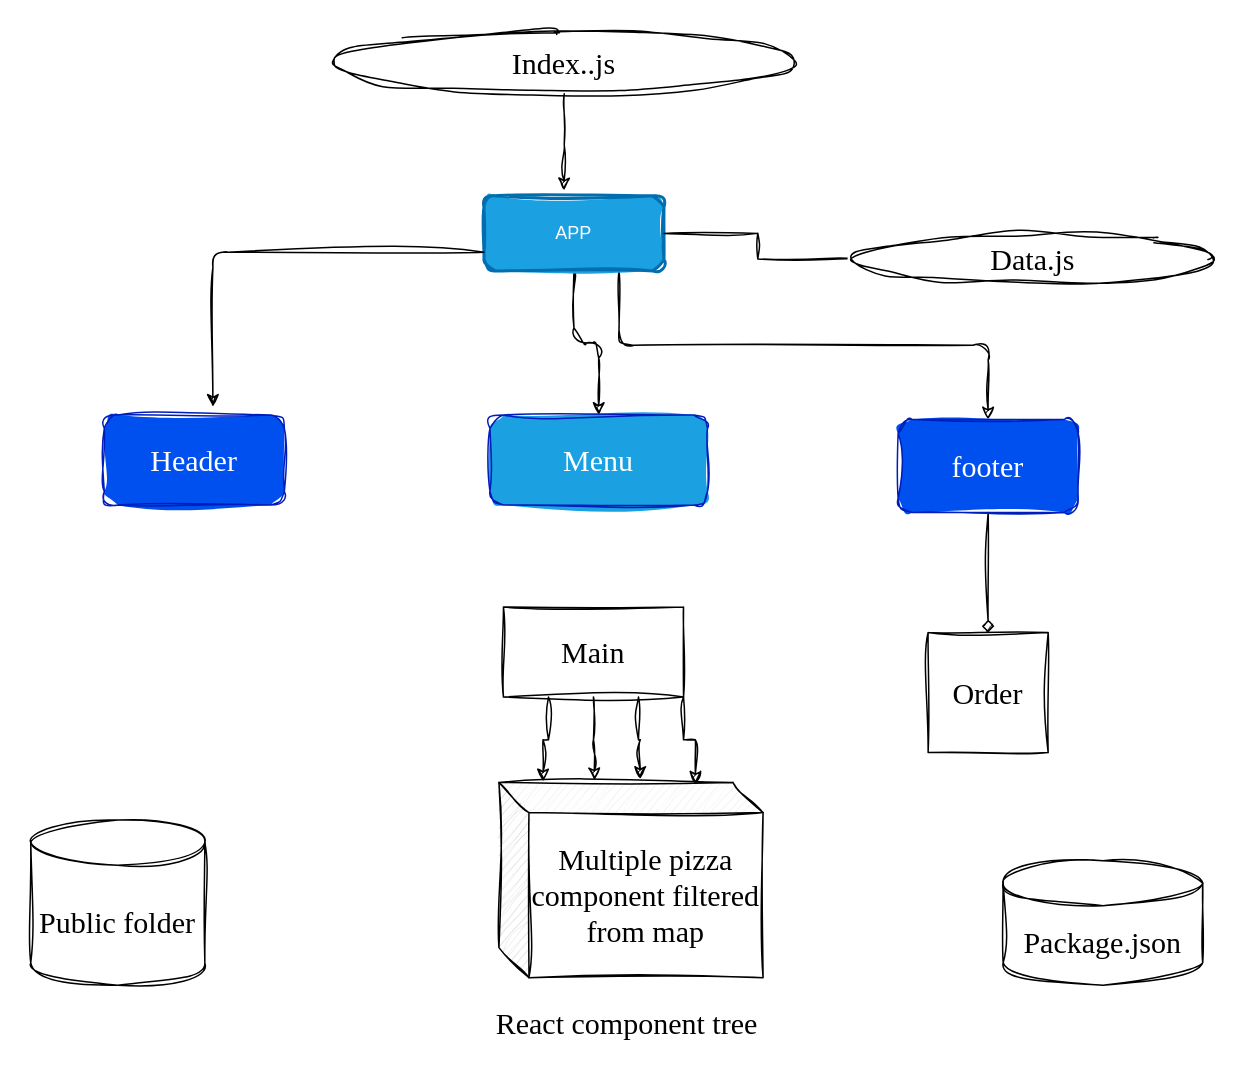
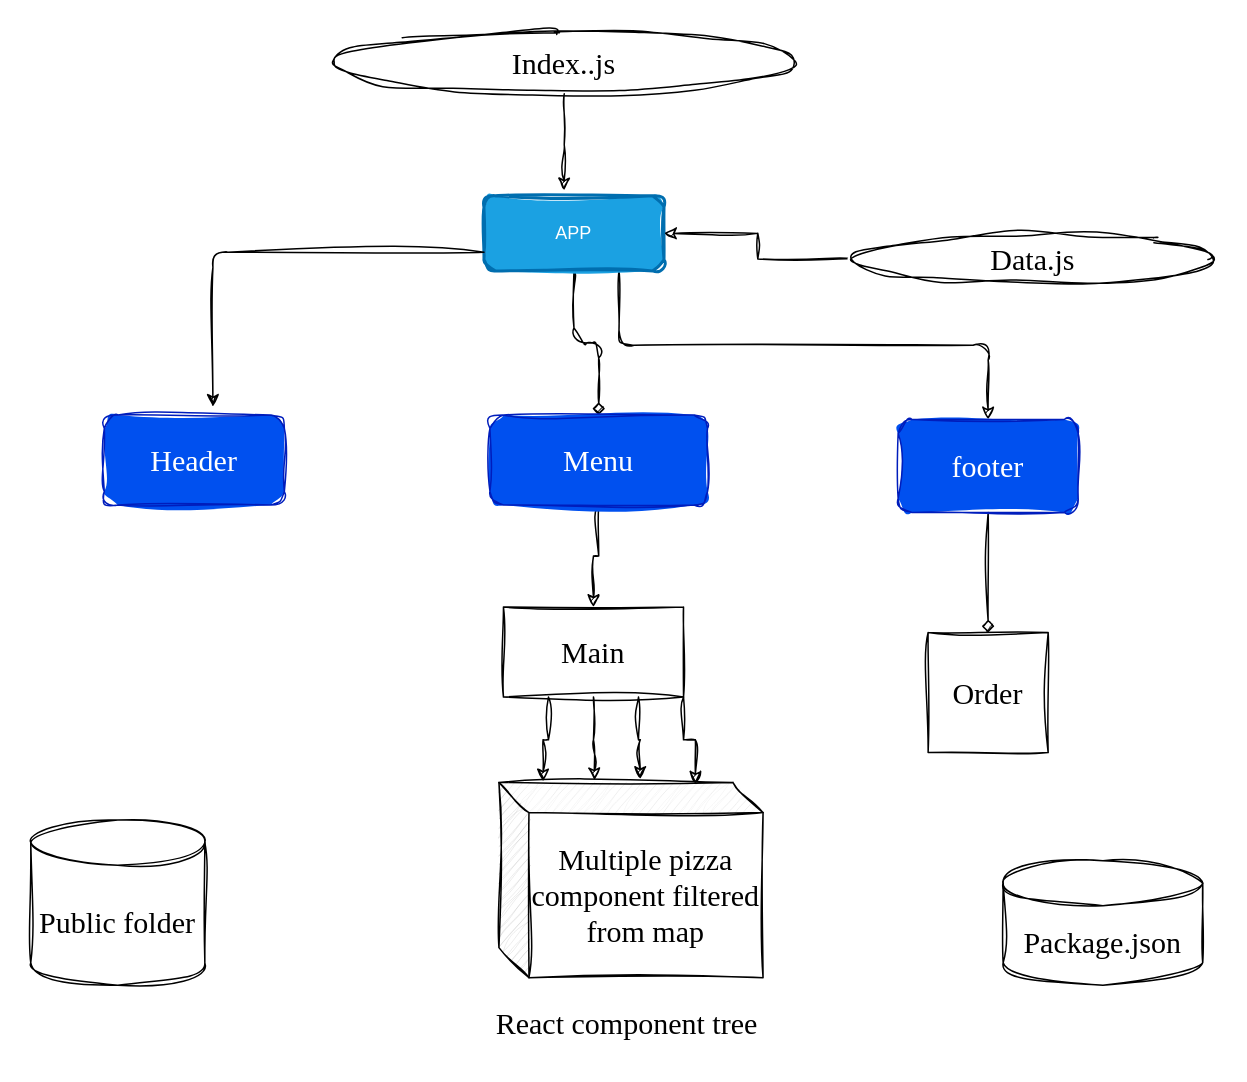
(672, 233) -> (675, 233)
(599, 403) -> (599, 402)
(599, 460) -> (599, 460)
none -> (599, 555)
